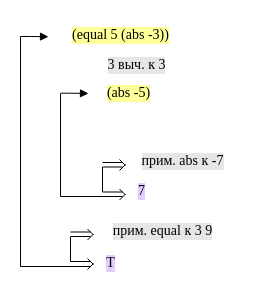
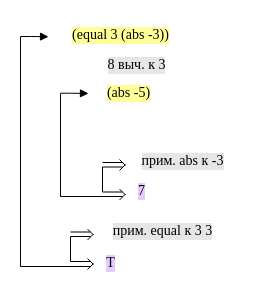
(121, 36) -> (121, 36)
(137, 66) -> (137, 66)
(183, 162) -> (183, 162)
(163, 232) -> (163, 232)
